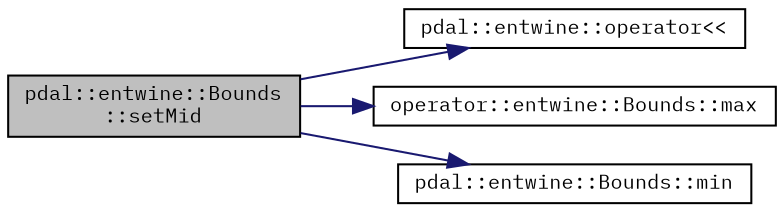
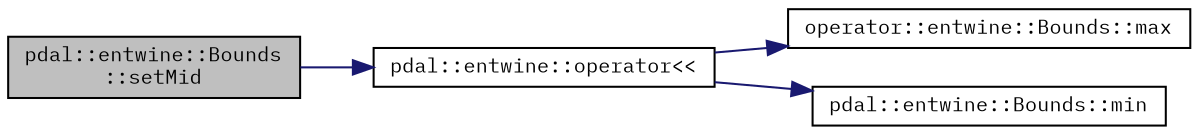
(327, 106) -> (741, 50)
(375, 147) -> (753, 86)
